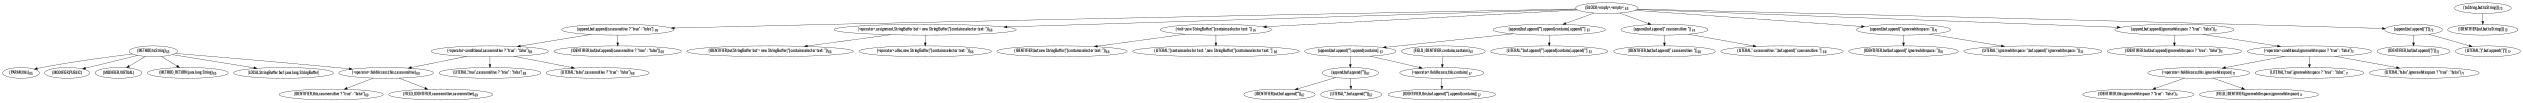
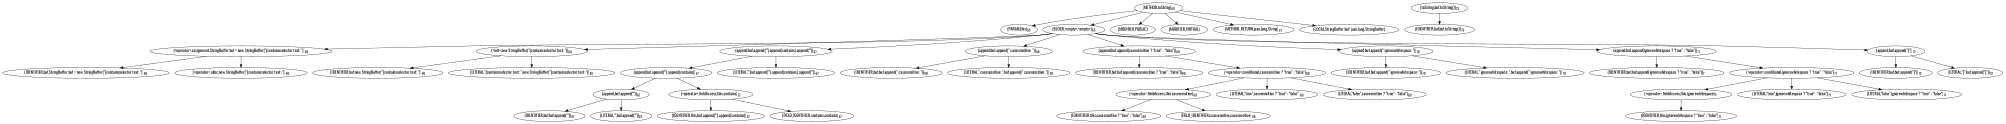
(262, 61) -> (1119, 18)
(1443, 61) -> (760, 105)
(2259, 95) -> none
